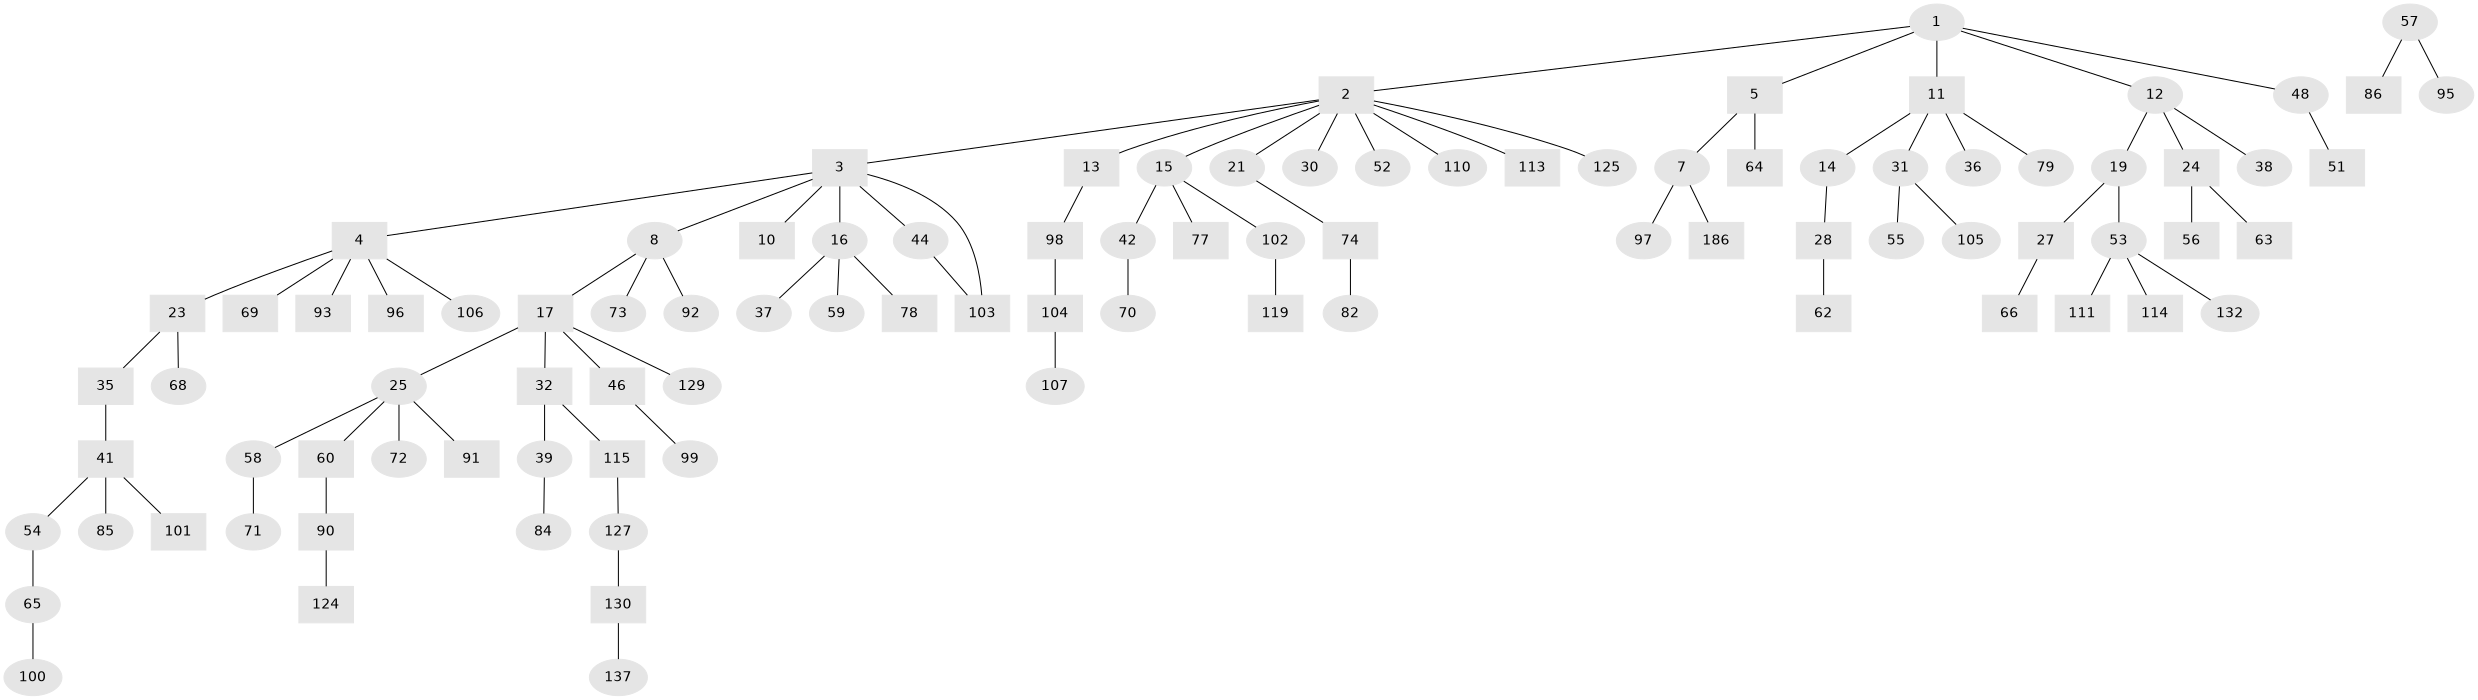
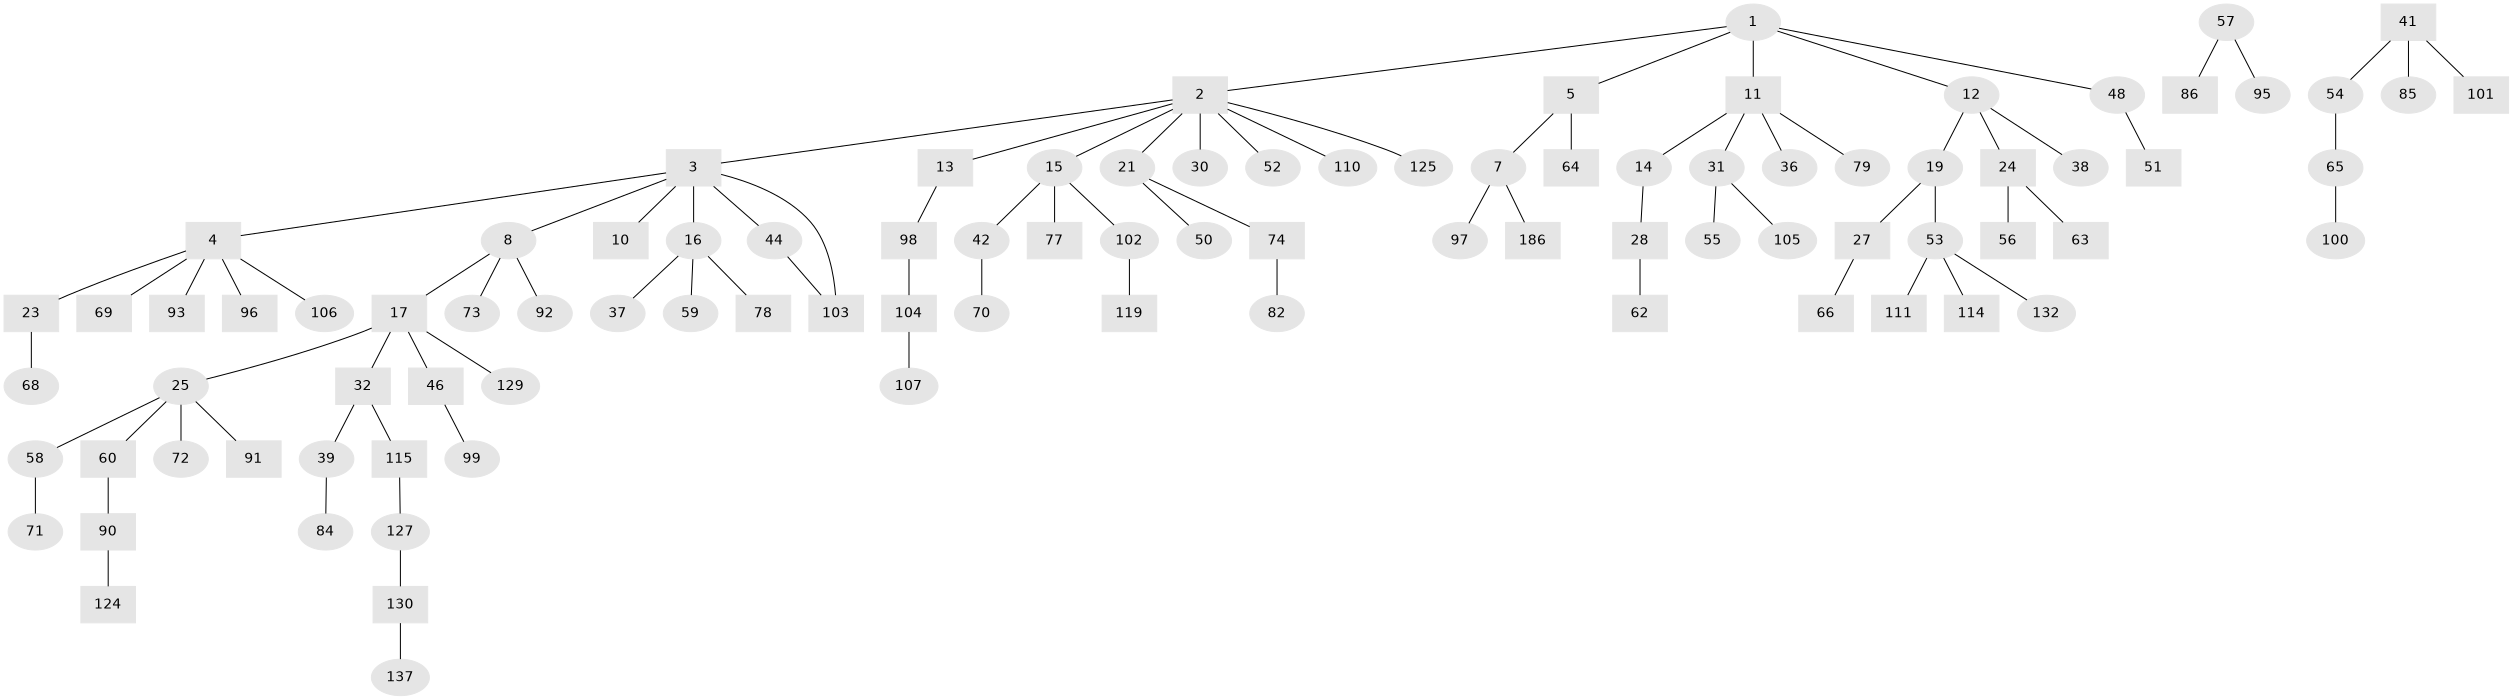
(1532, 168) -> none
none -> (1204, 241)
(106, 386) -> none
